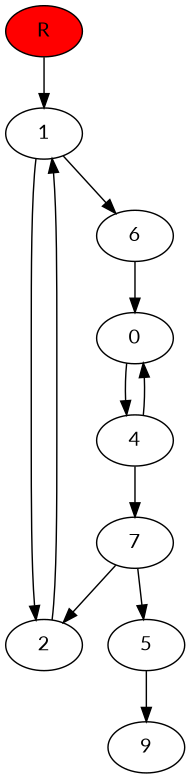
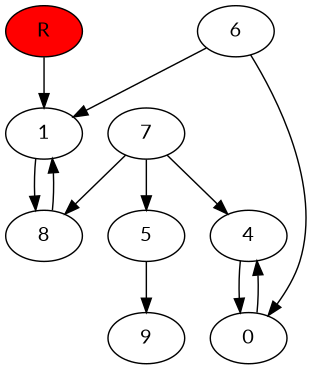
(85, 179) -> (146, 79)
(135, 485) -> (192, 180)
(44, 645) -> (44, 236)
